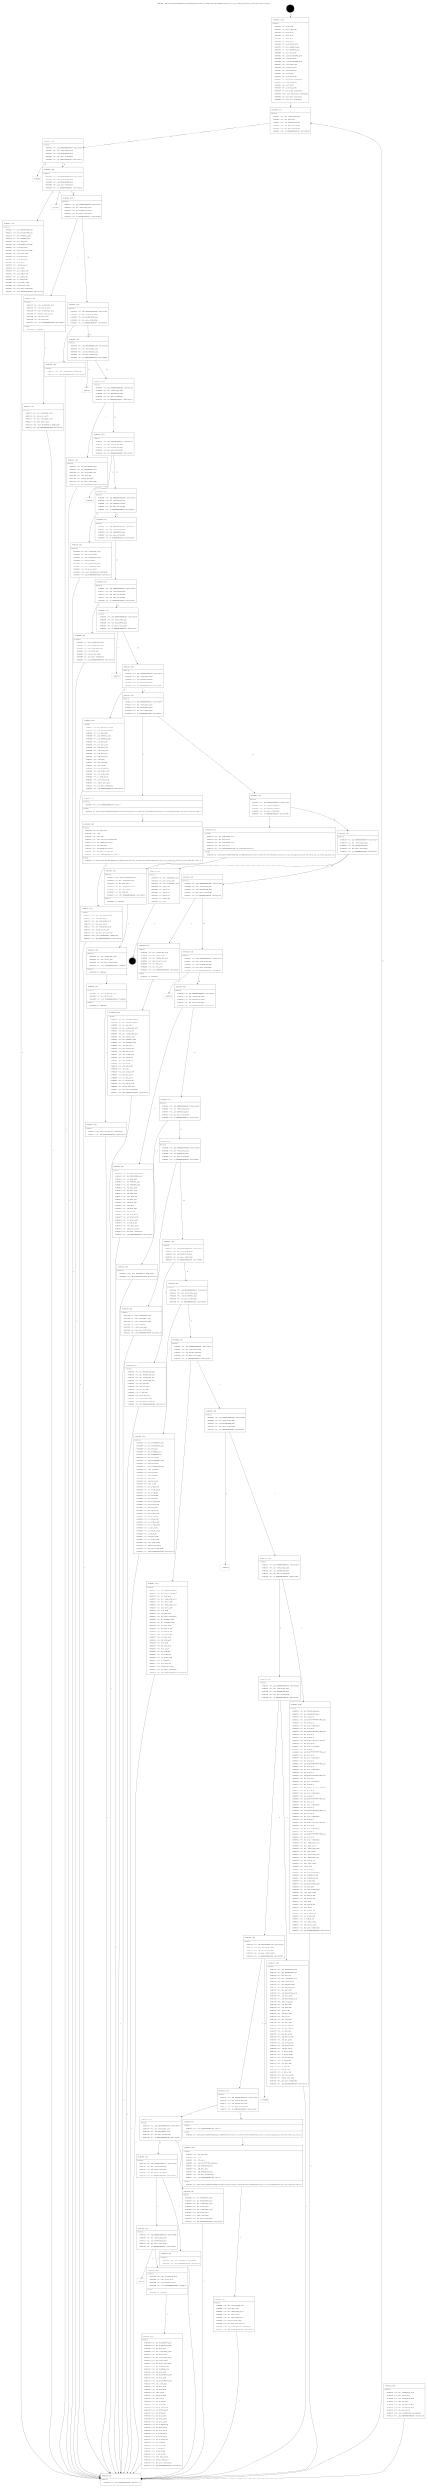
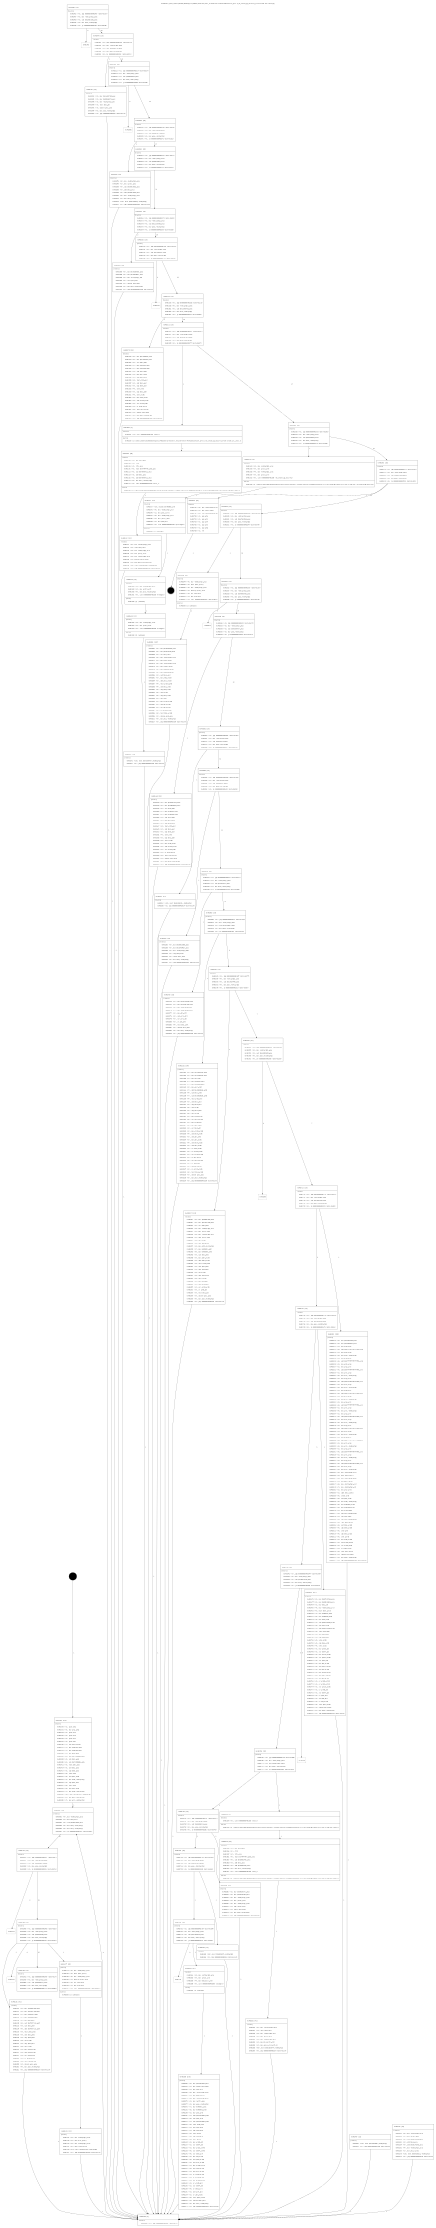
(64, 257) -> (56, 1952)
(88, 314) -> none
